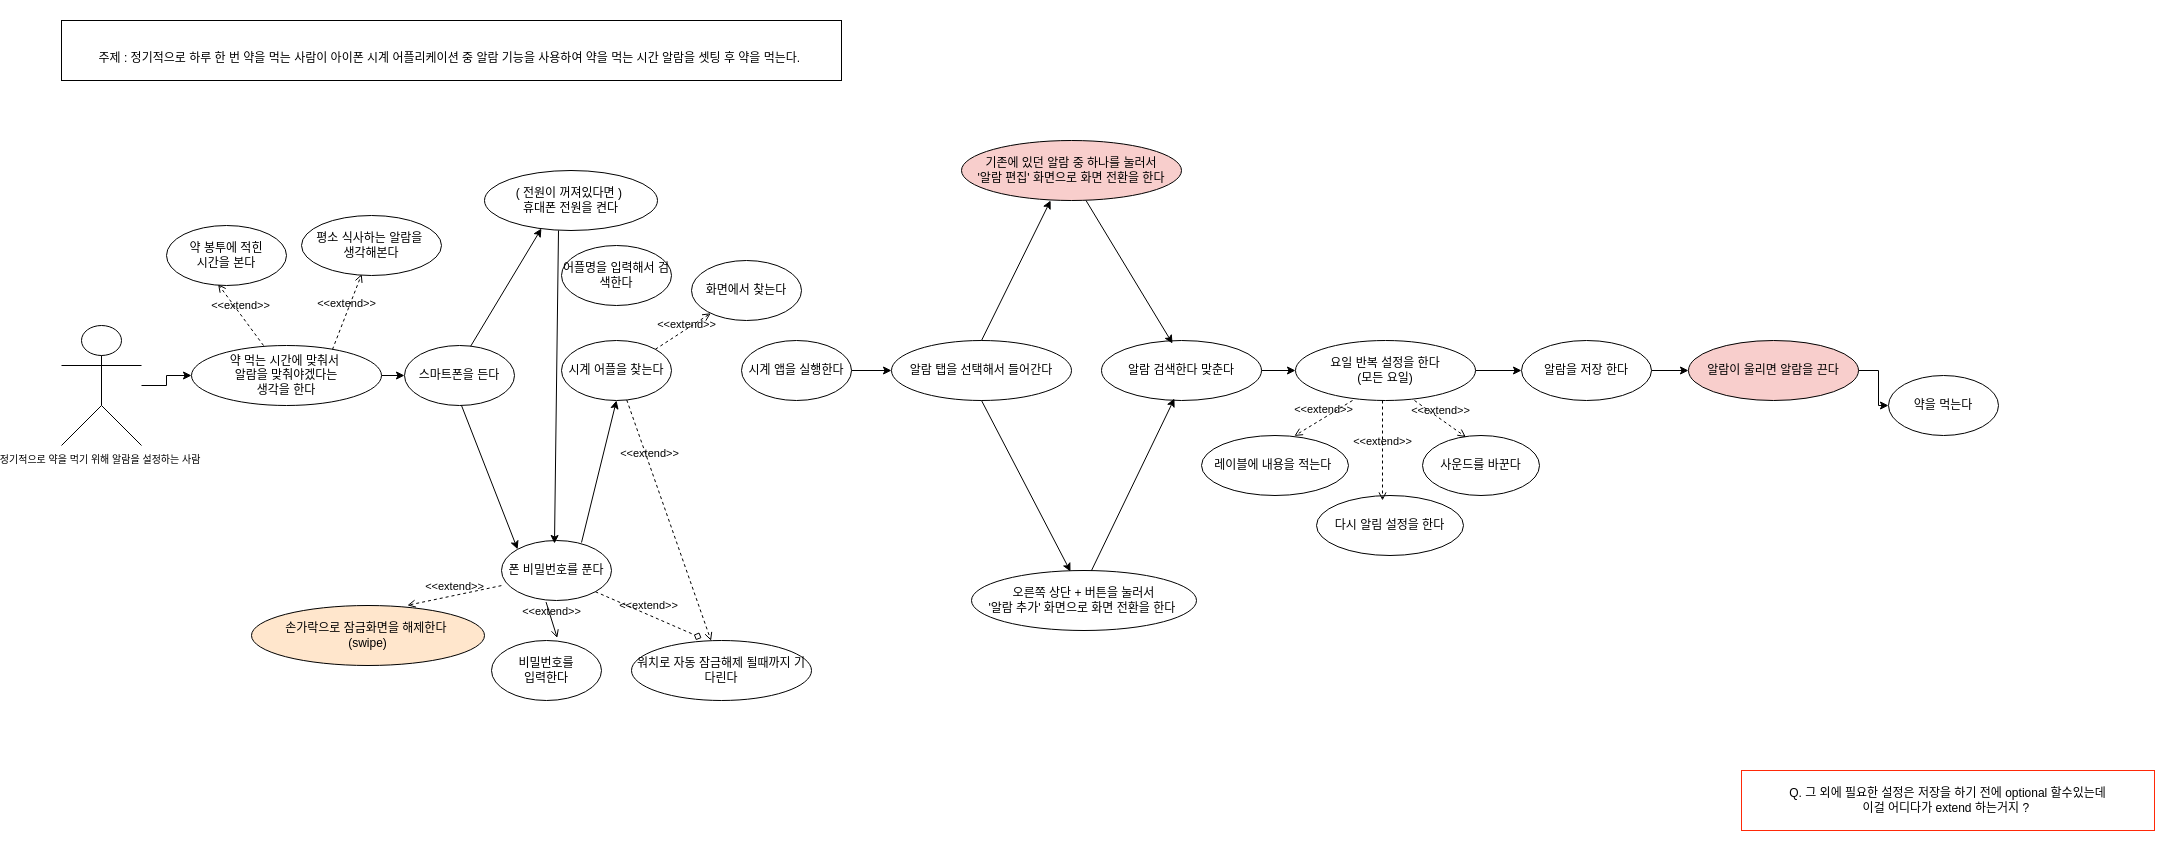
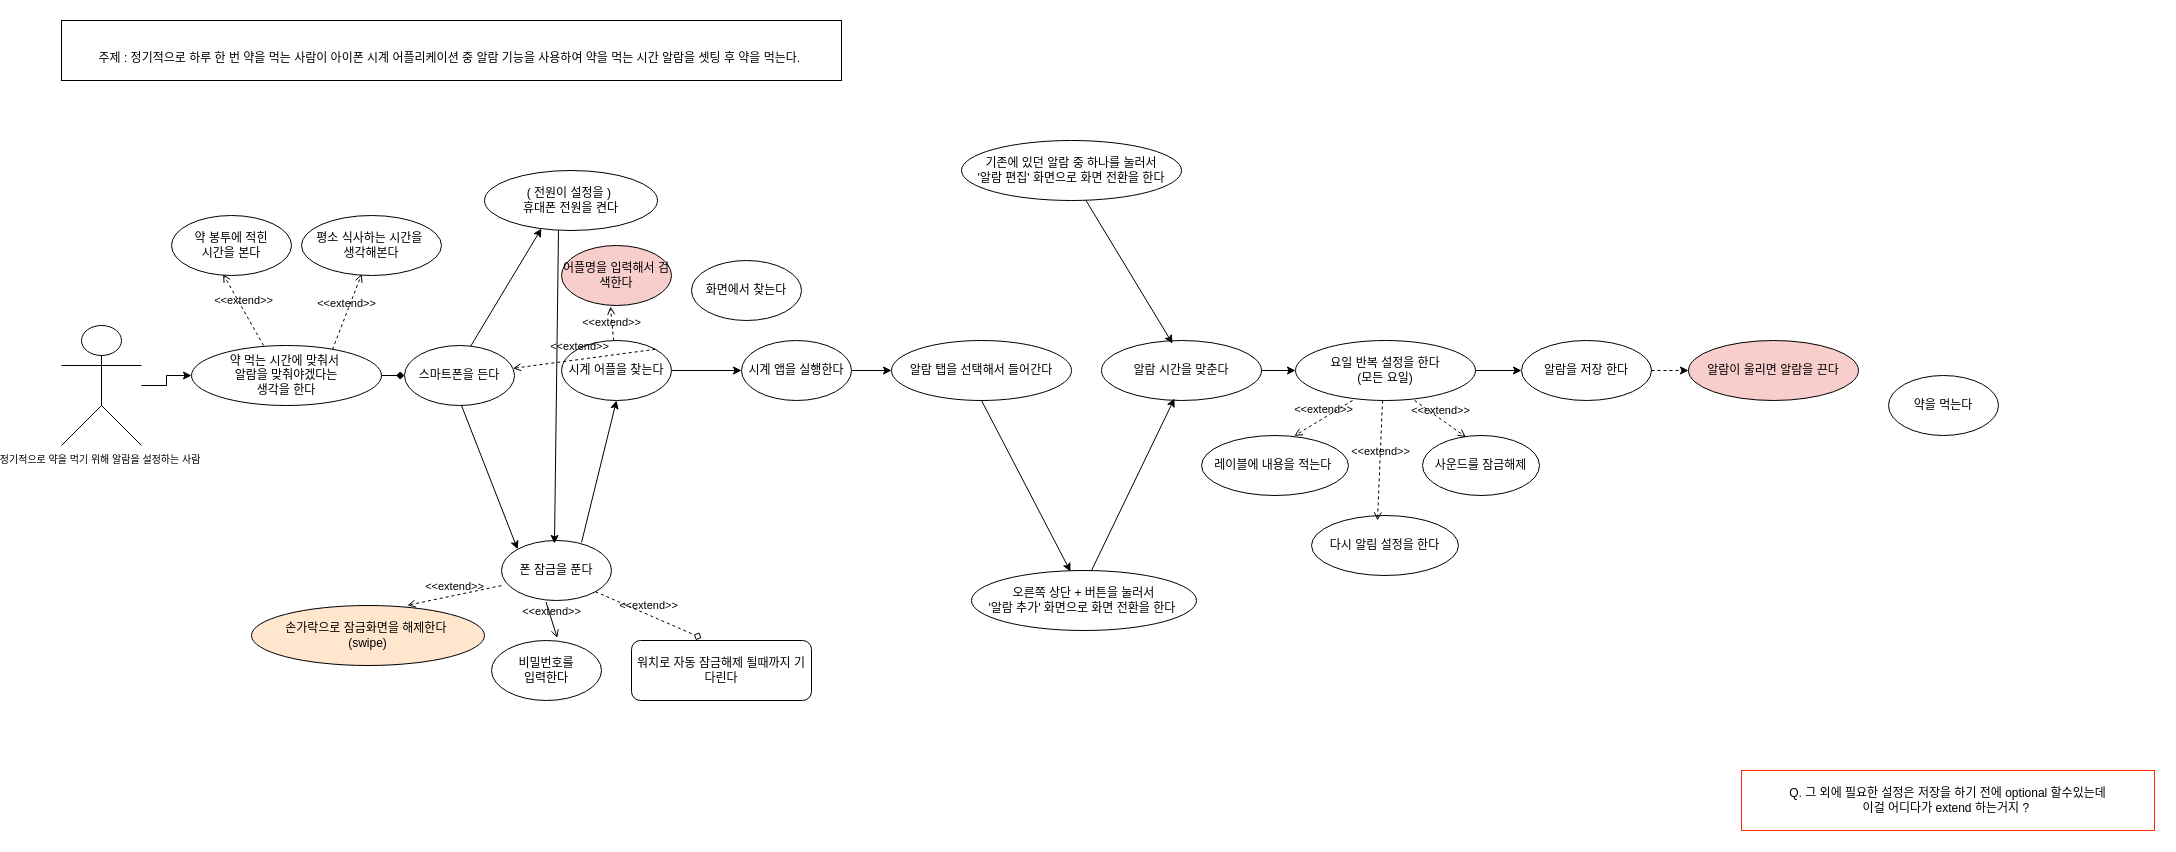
(1072, 171) -> (1072, 171)
(571, 201) -> (571, 201)
(372, 246) -> (372, 246)
(227, 256) -> (232, 246)
(1014, 274) -> none
(617, 276) -> (617, 276)
(682, 332) -> (586, 359)
none -> (703, 371)
(1182, 371) -> (1182, 371)
(1670, 371) -> (1670, 371)
(396, 376) -> (395, 376)
(1879, 380) -> none
(1481, 466) -> (1481, 466)
(669, 519) -> (612, 325)
(1390, 526) -> (1385, 546)
(557, 571) -> (557, 571)
(722, 671) -> (722, 671)
